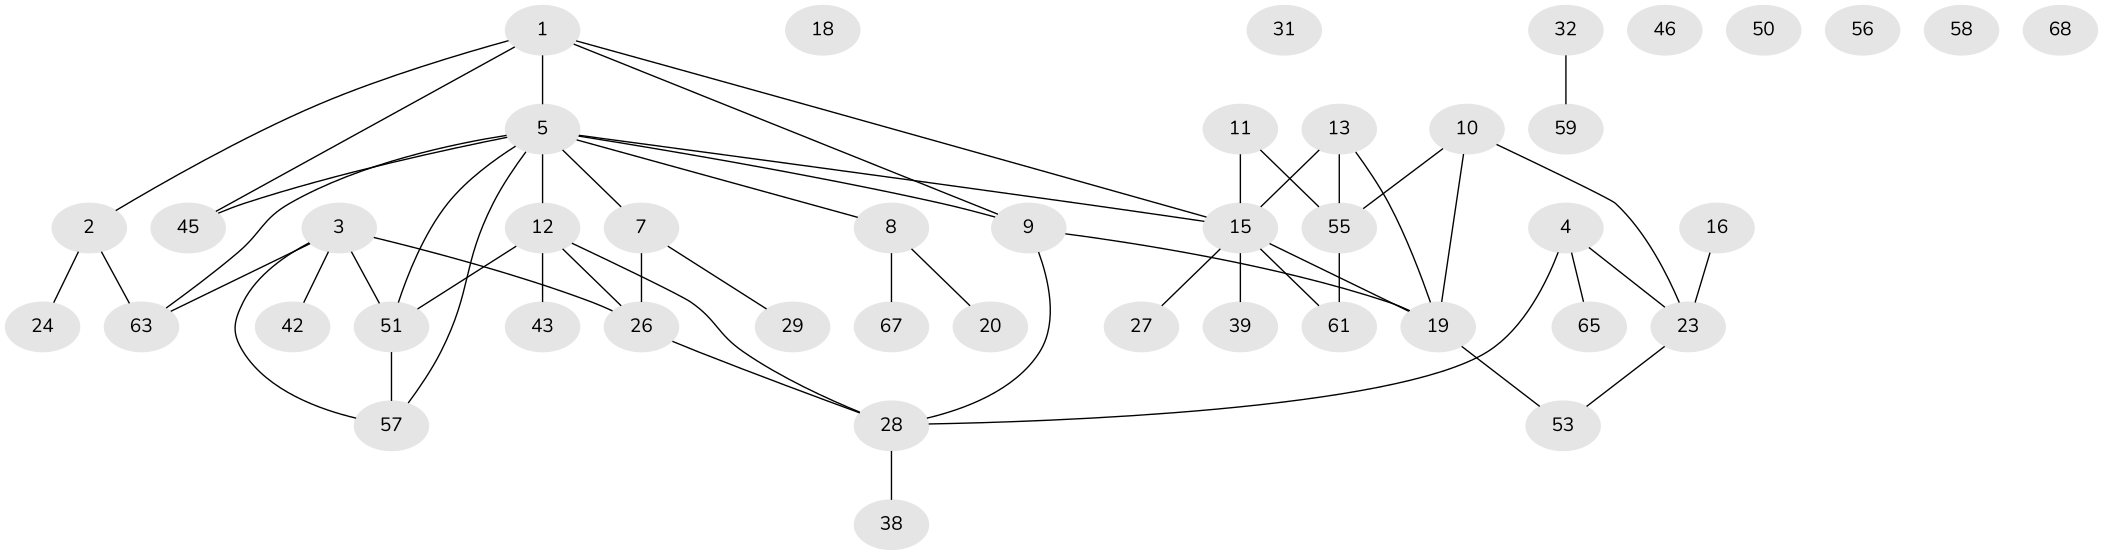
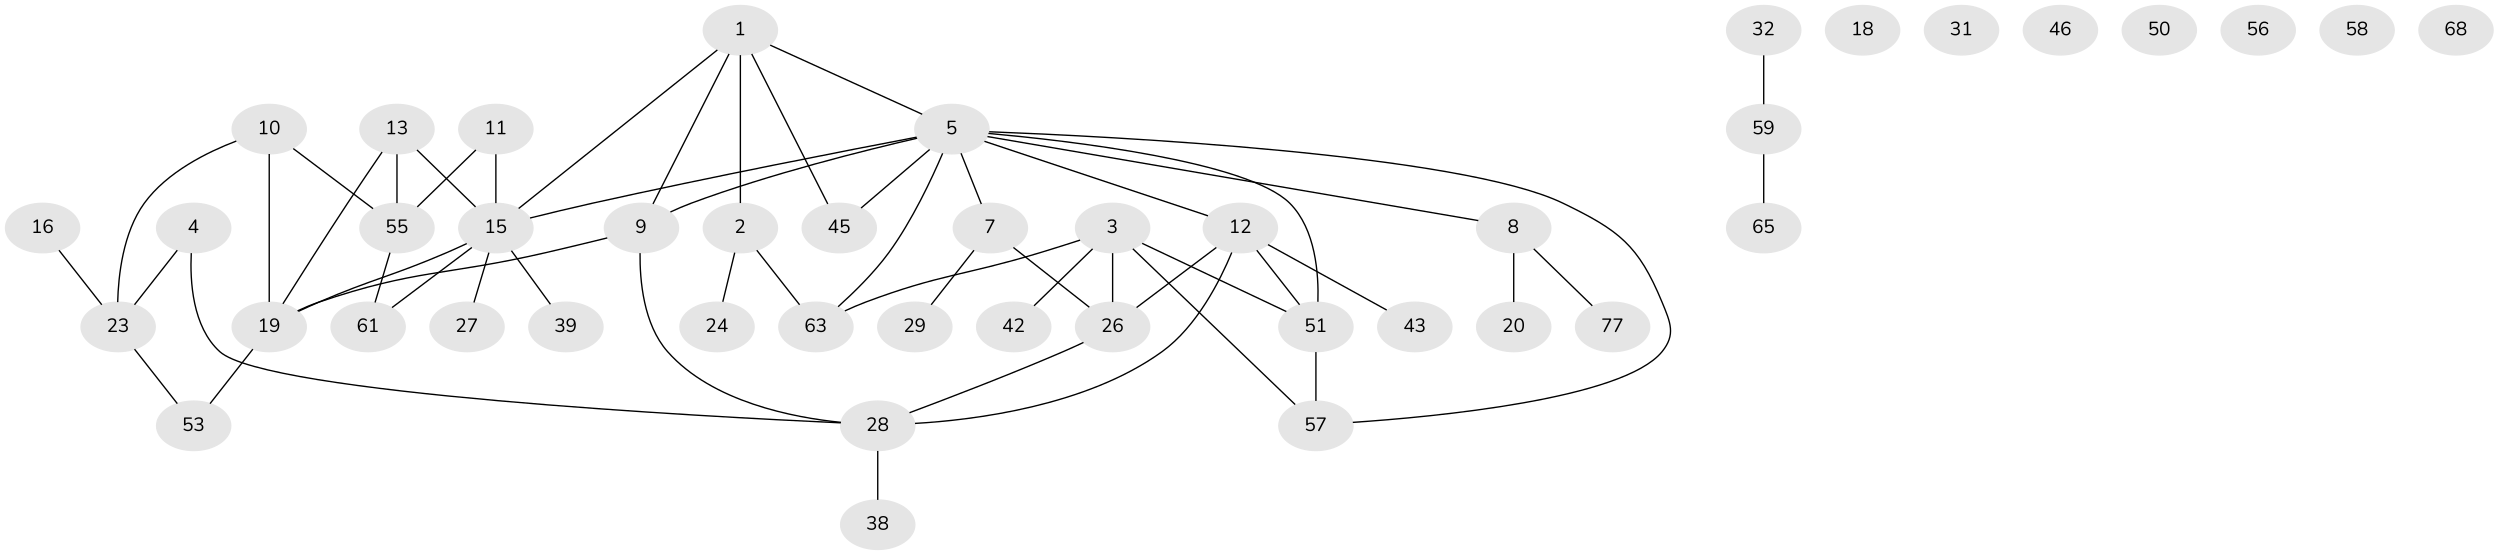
(1578, 277) -> (1764, 179)
(891, 327) -> (1613, 327)
